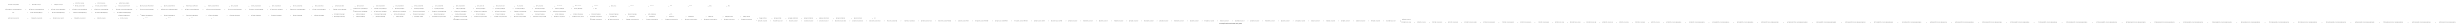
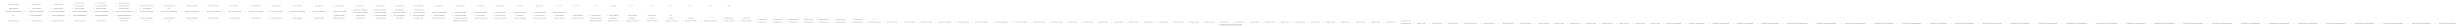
(439, 9) -> none
